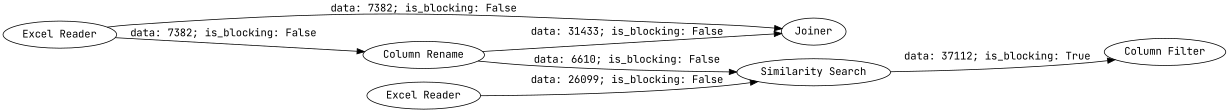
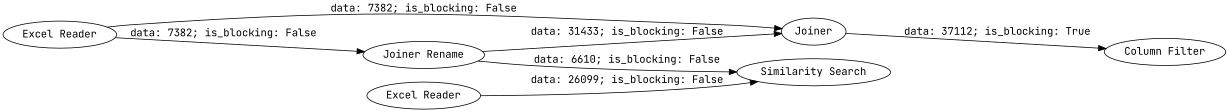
(424, 55) -> (424, 55)
(999, 68) -> (972, 41)
